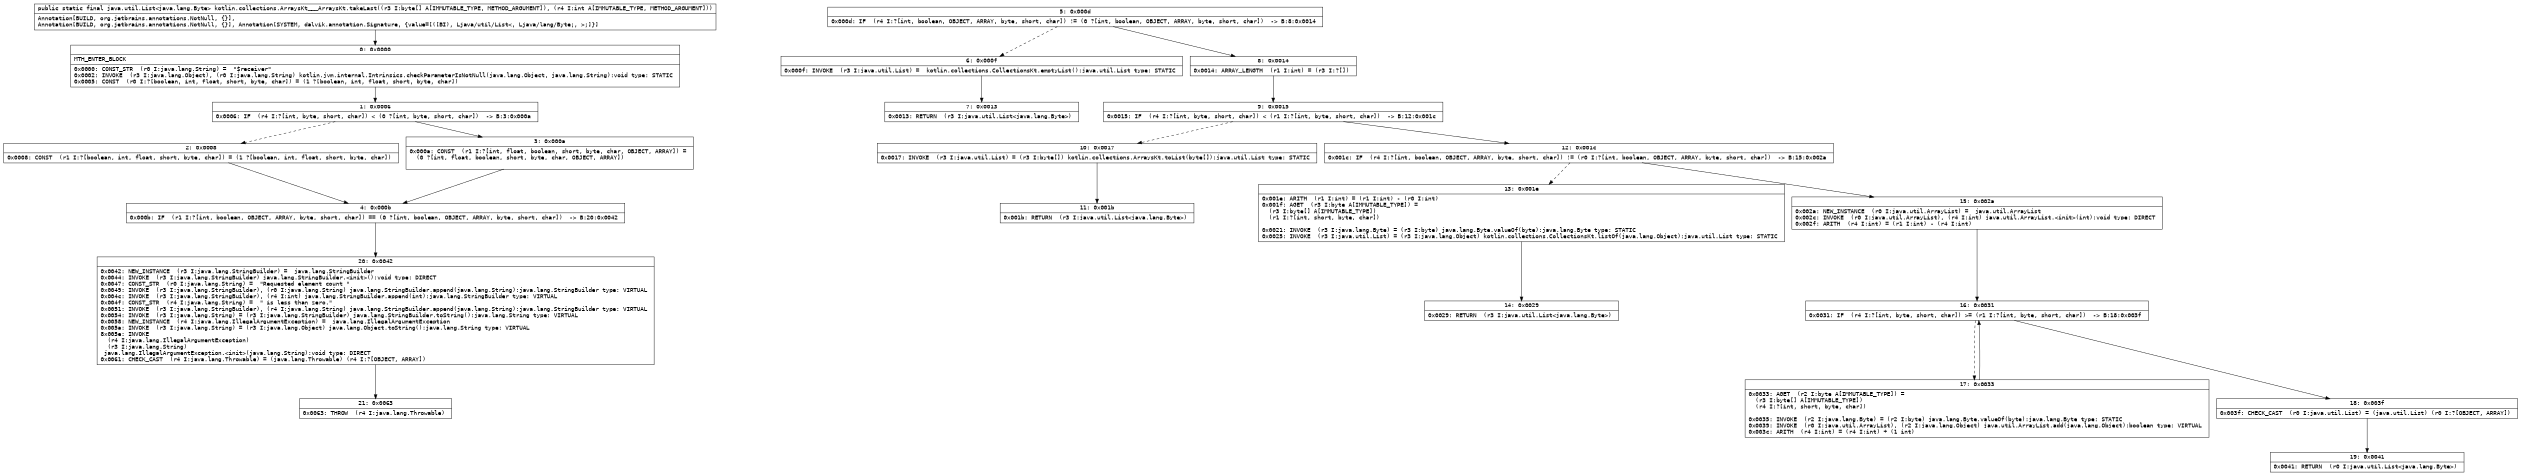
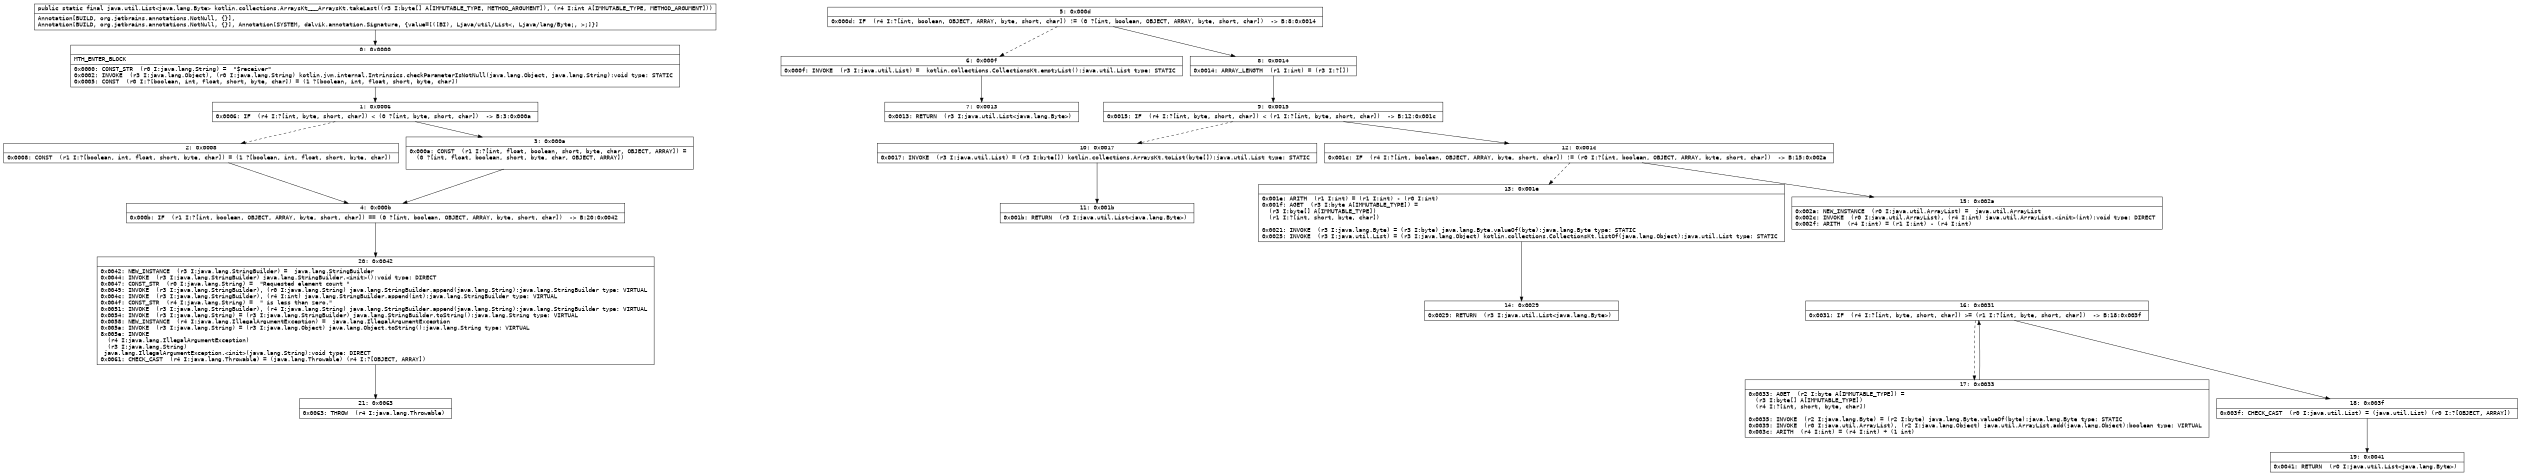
(1977, 263) -> none
